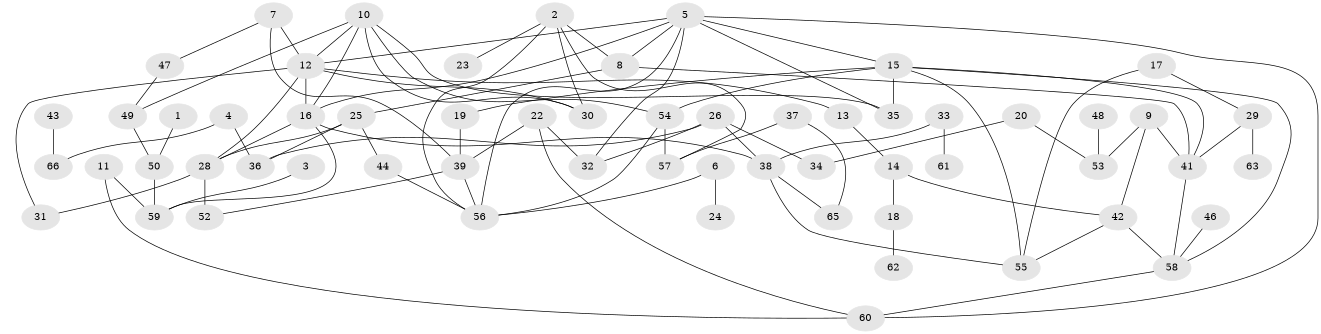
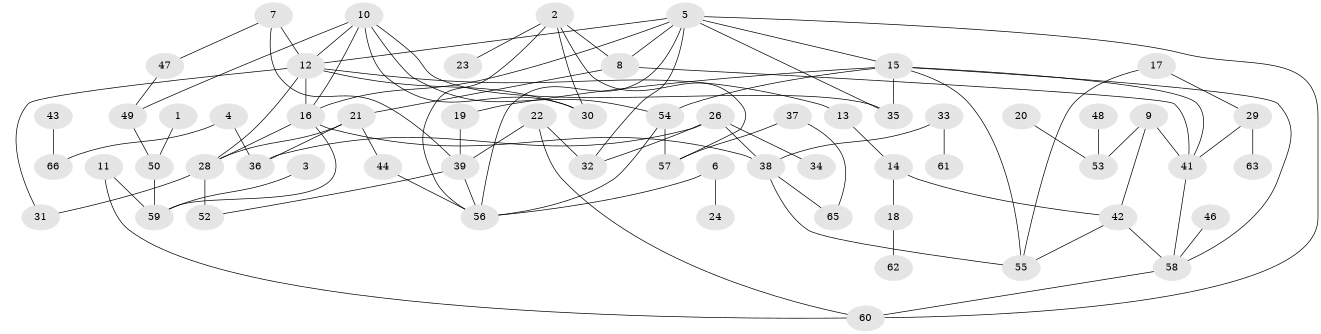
(356, 116) -> (356, 116)
(919, 142) -> none
